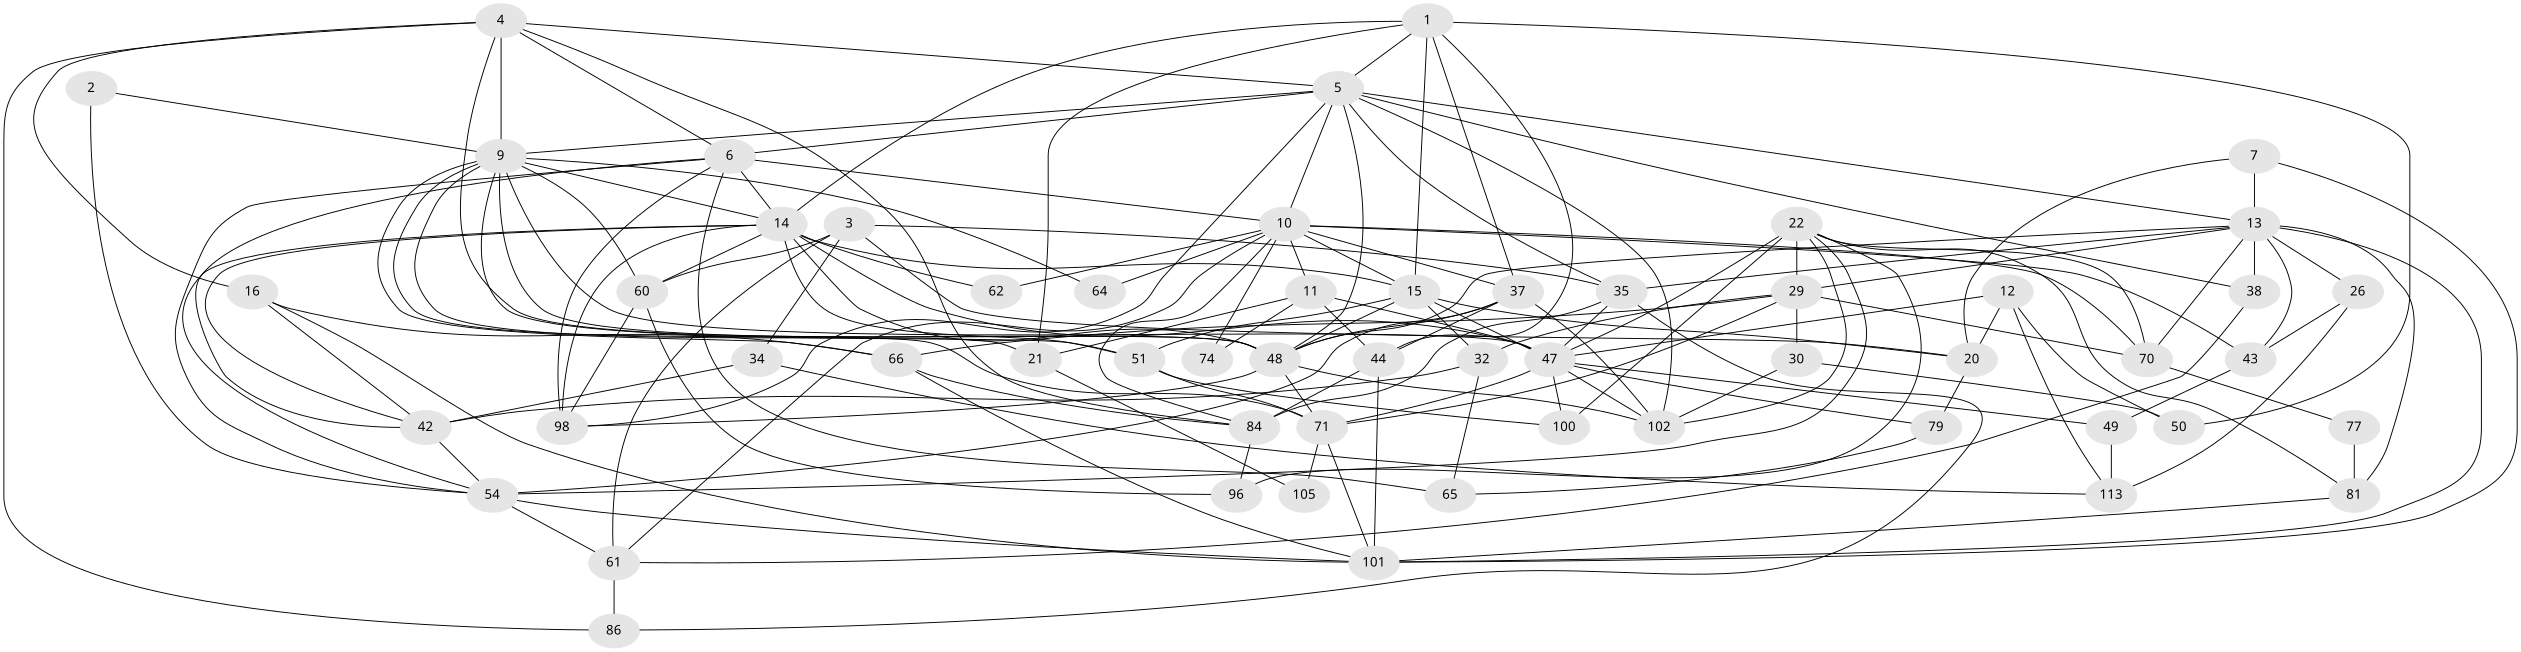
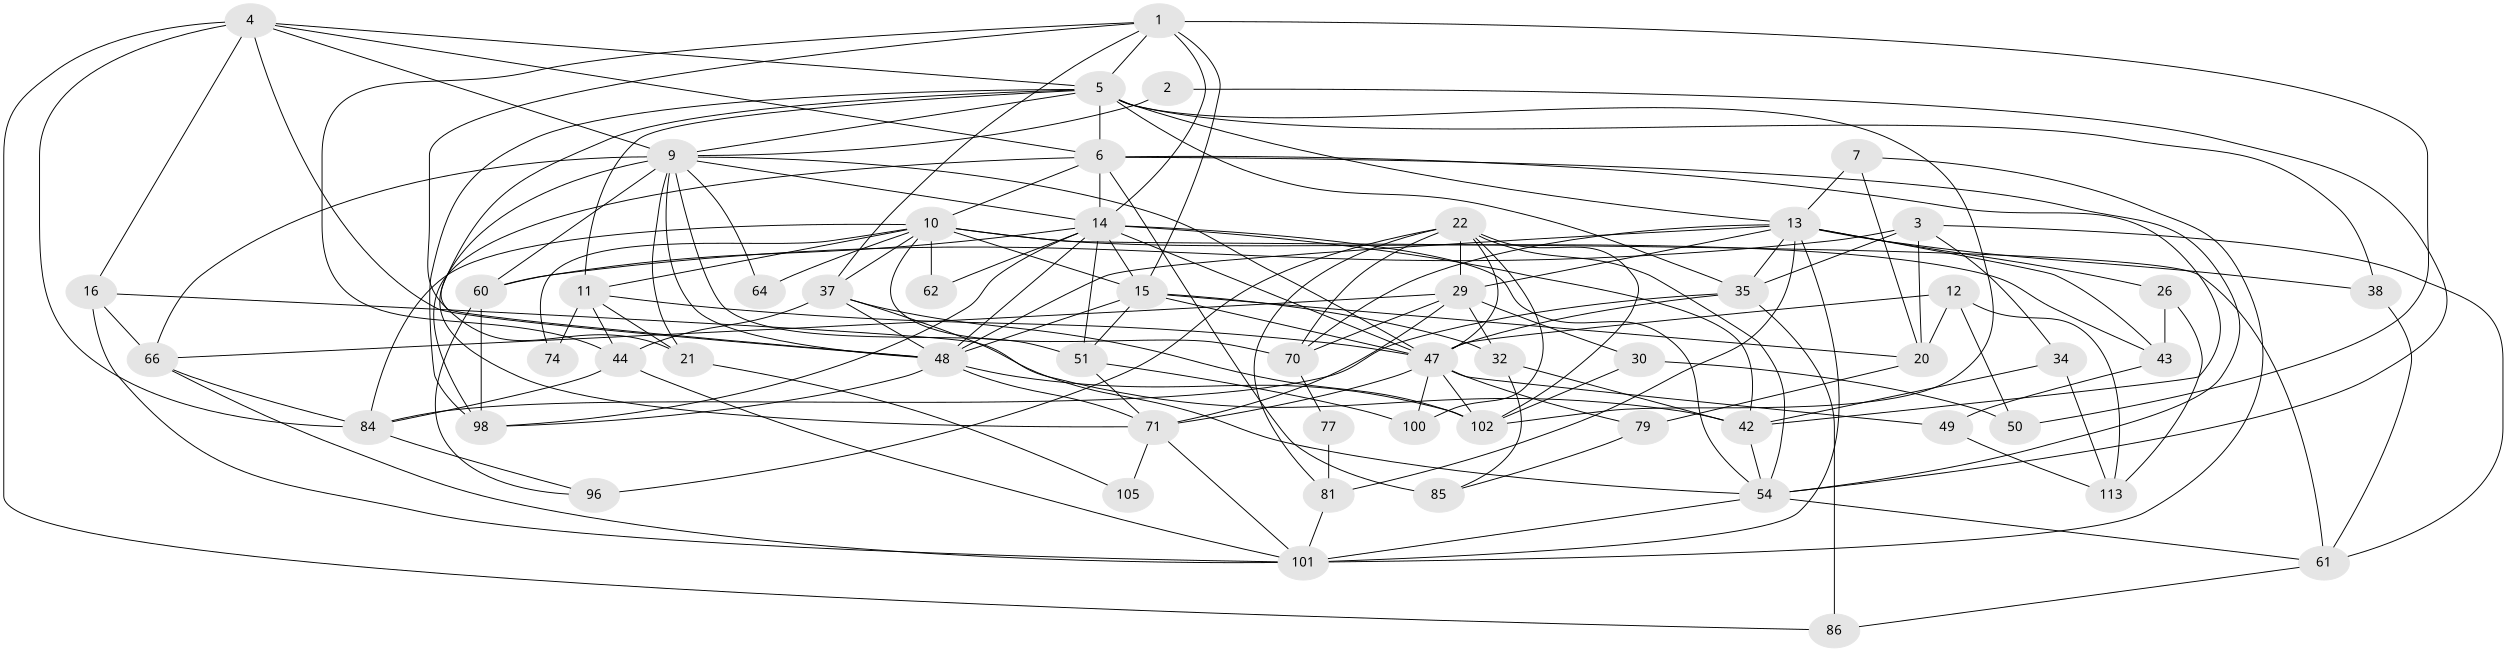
(1311, 156) -> (650, 135)
(1450, 495) -> (1439, 495)
